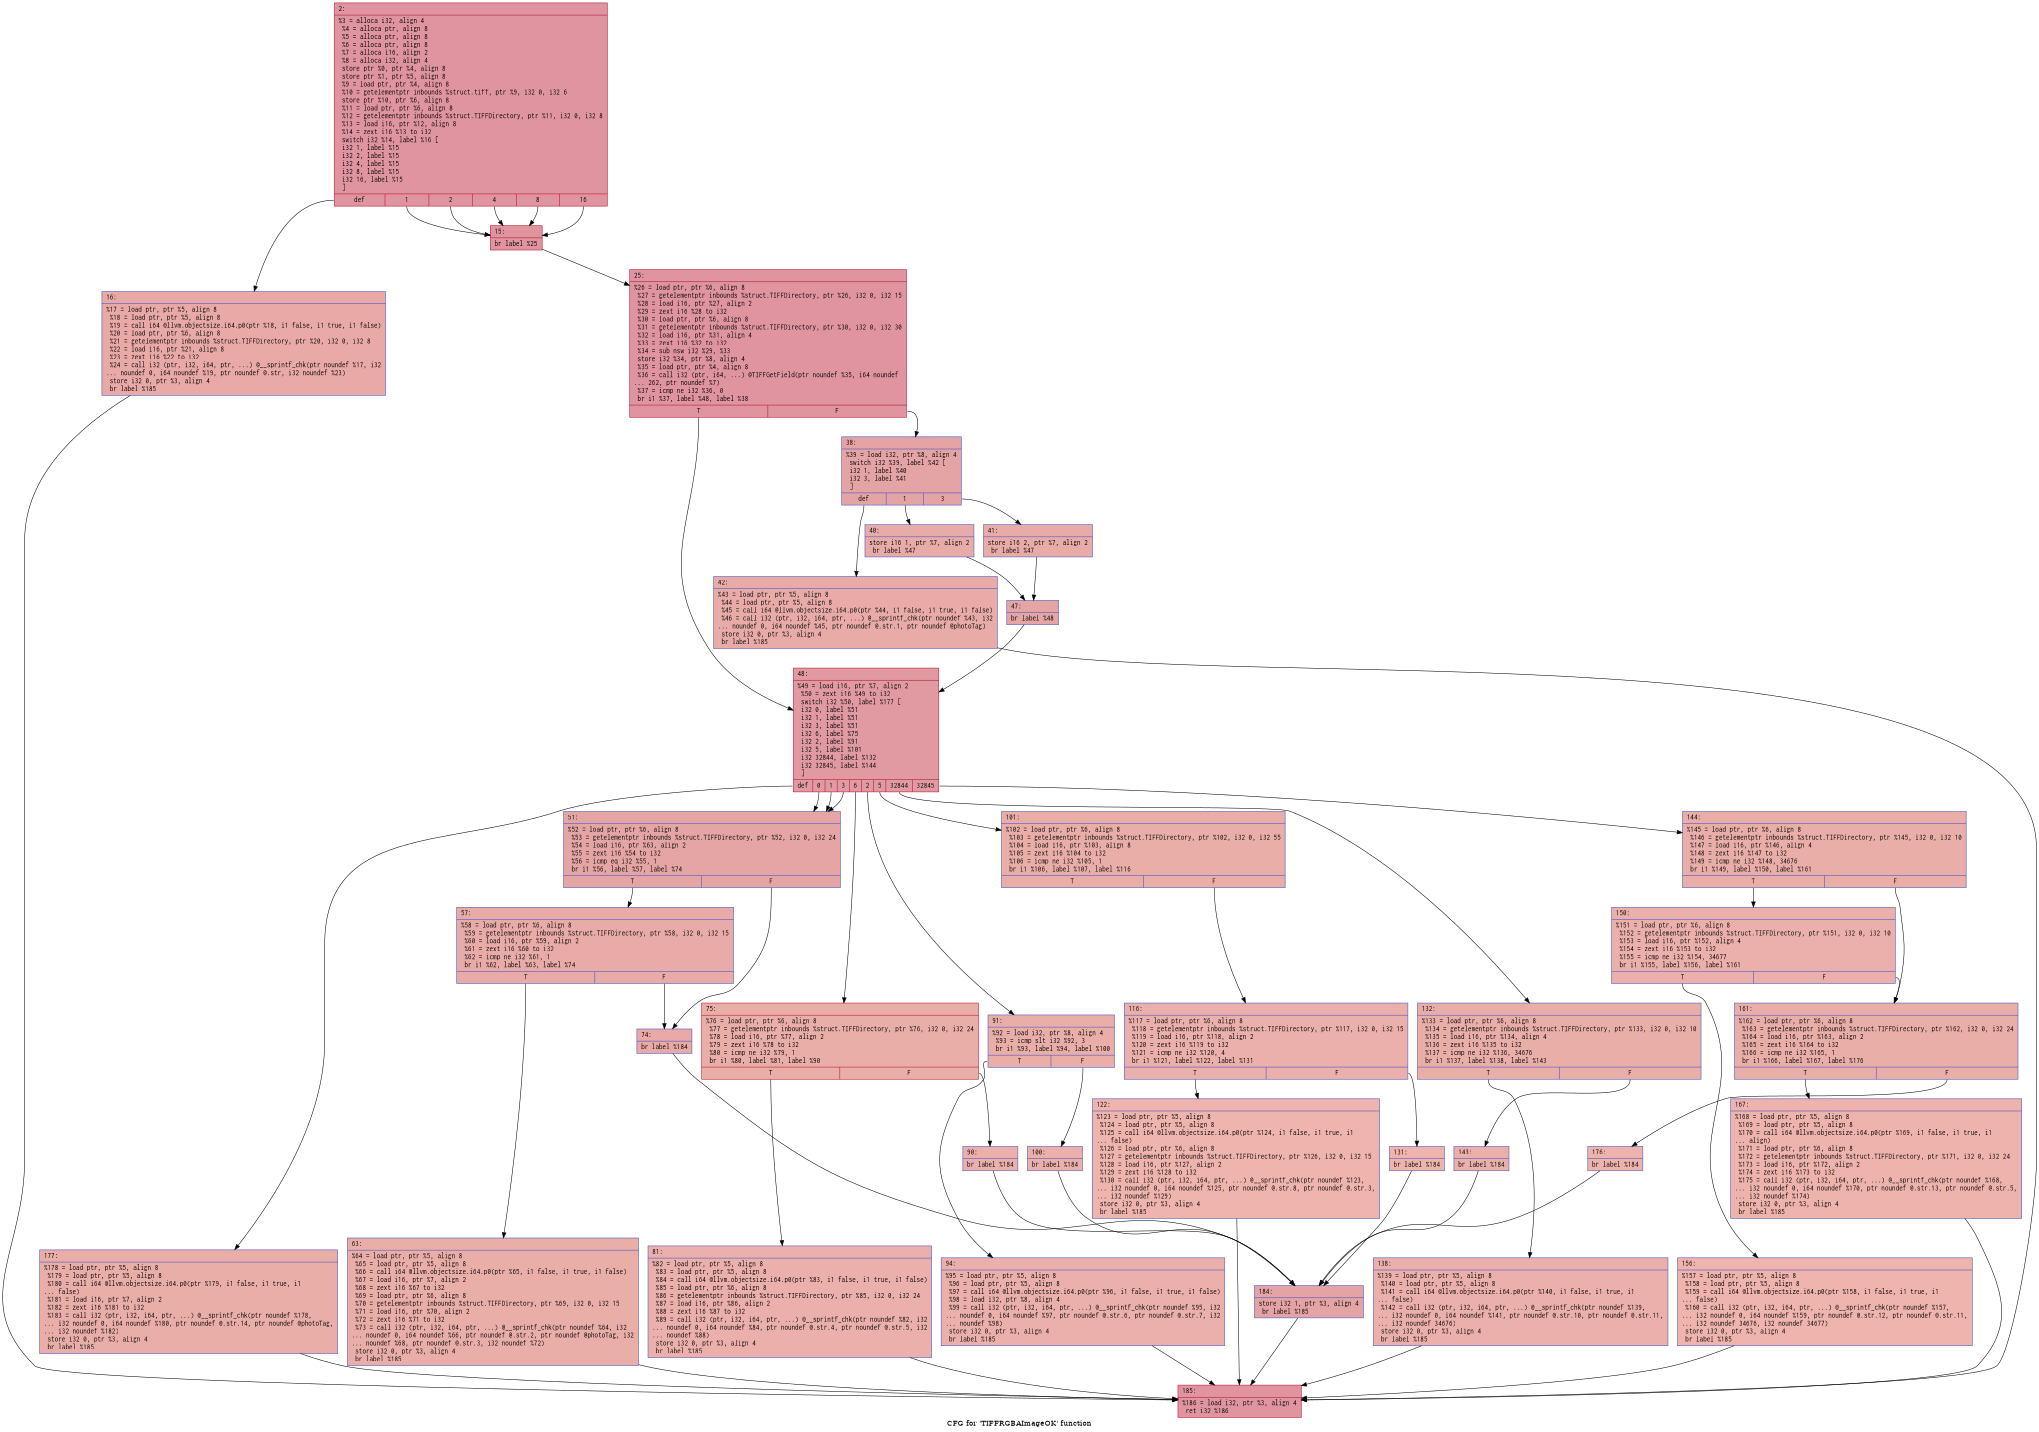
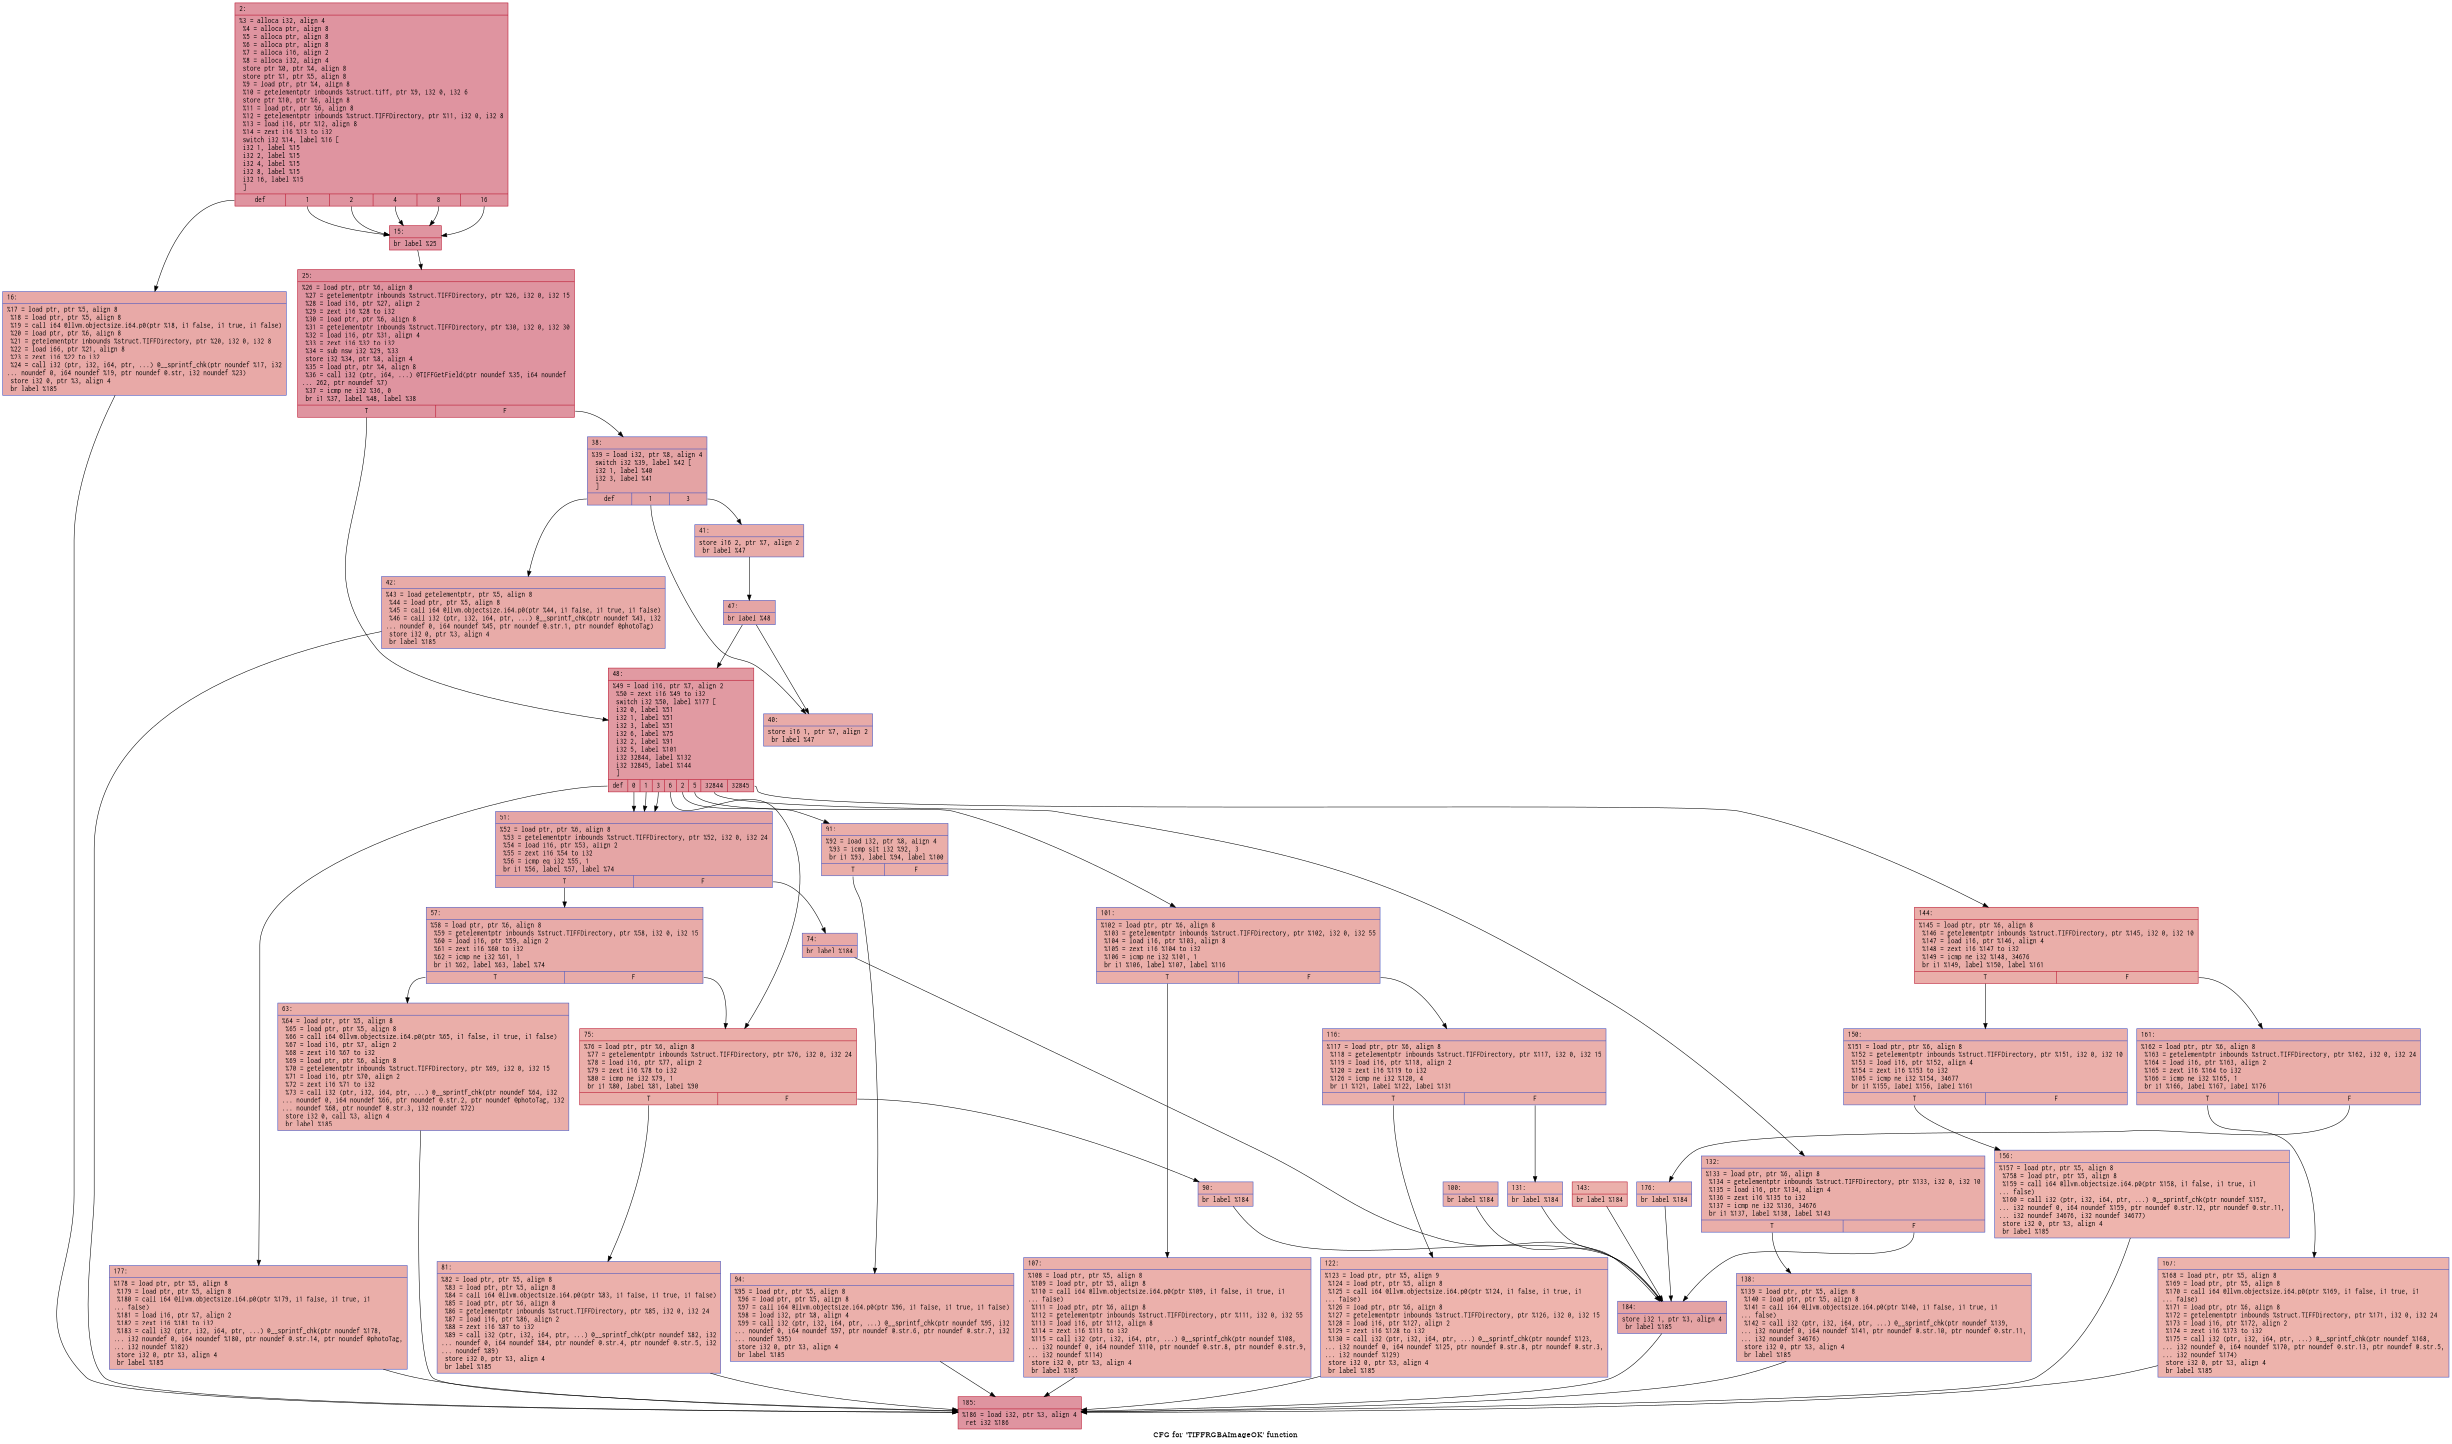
(165, 349) -> (66, 349)
(997, 573) -> (781, 667)
(773, 595) -> (459, 595)
(627, 845) -> (559, 845)
(1824, 850) -> (2056, 945)
(1054, 861) -> (1149, 957)
(1671, 957) -> (1903, 1078)
(1899, 987) -> none
(664, 1004) -> (724, 995)
(1177, 1053) -> (1375, 1078)
(1549, 1093) -> (1797, 1252)
(1077, 1106) -> none
(1154, 1117) -> (1382, 1276)
(1753, 1141) -> (2180, 1299)
(1481, 1159) -> (1600, 1194)
(1741, 1284) -> (2058, 1176)
none -> (1167, 1317)
(974, 1323) -> (763, 1339)
(681, 1335) -> (470, 1351)
(404, 1351) -> (336, 1116)
